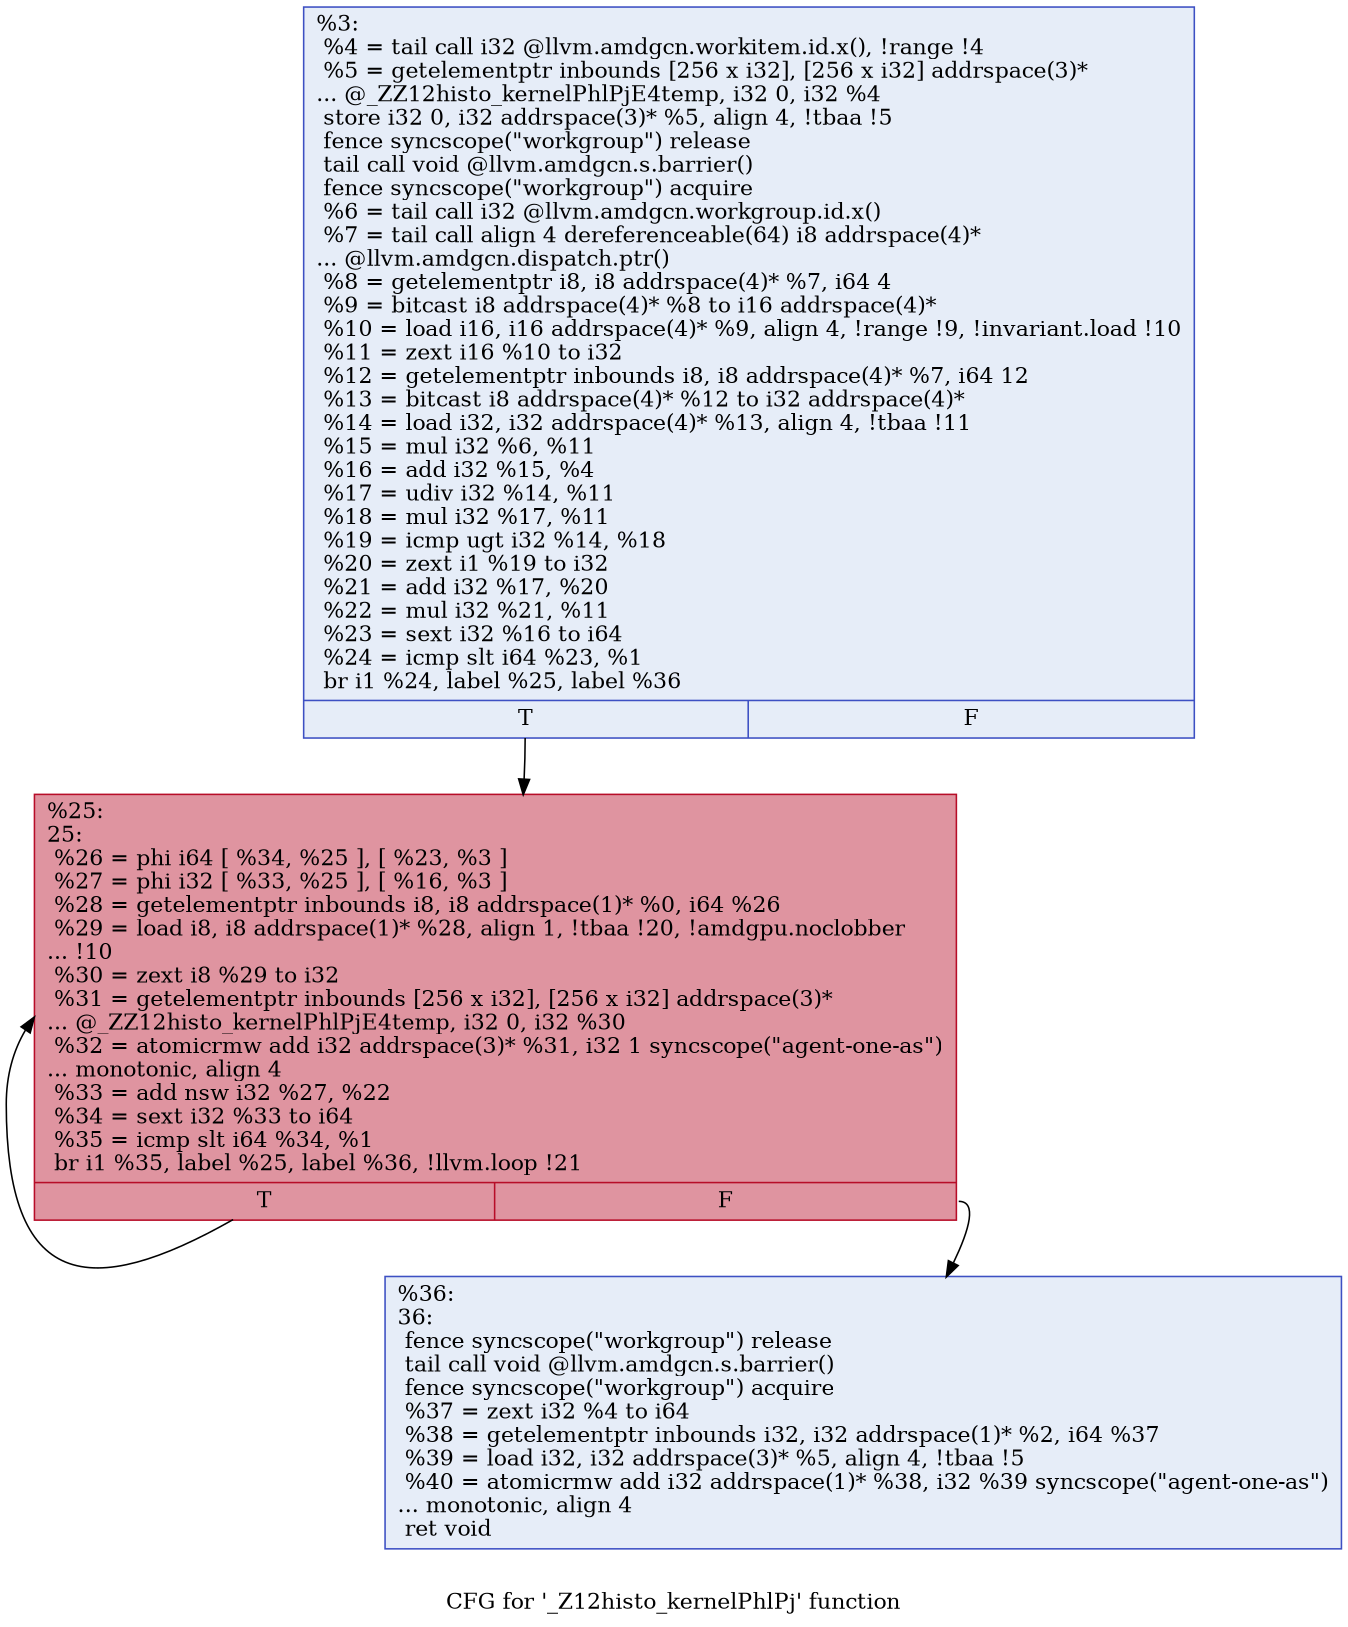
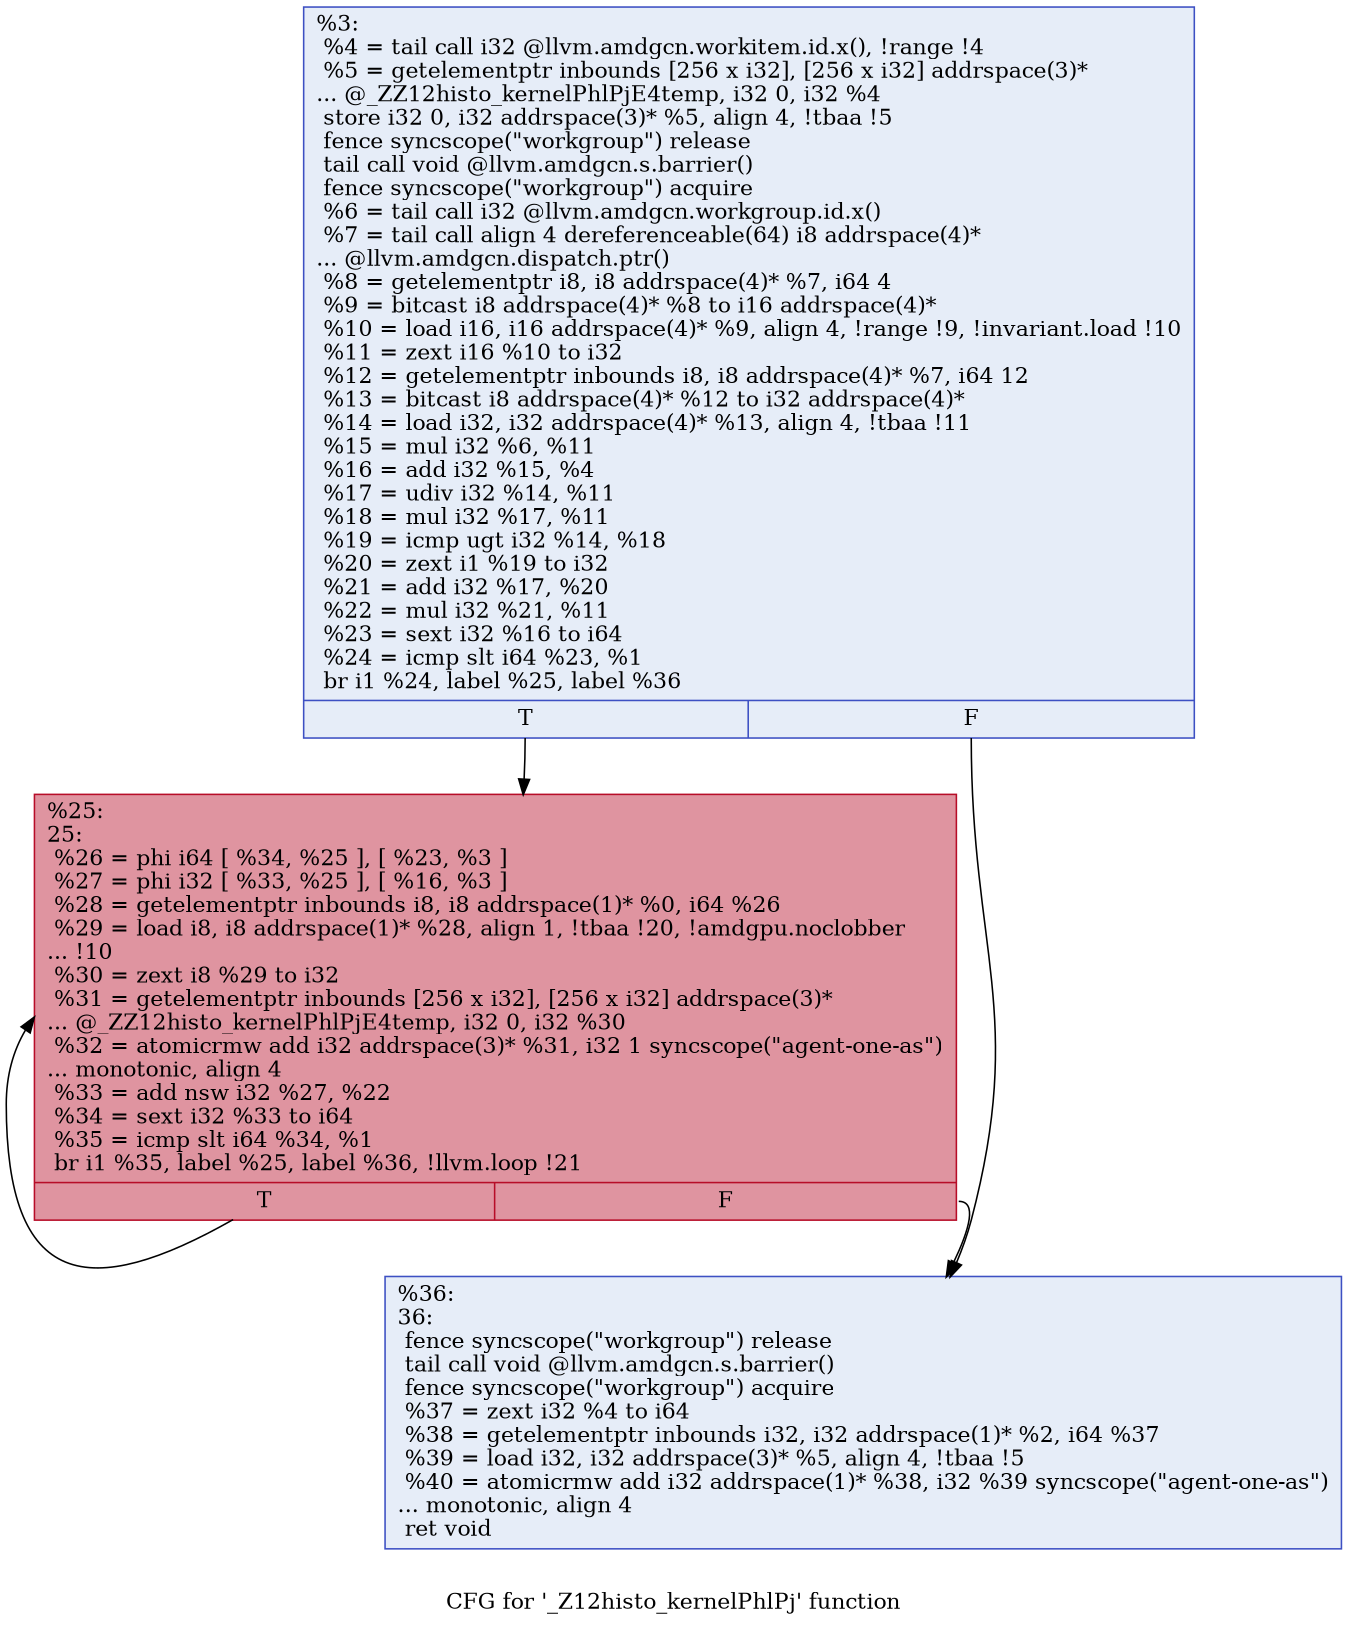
none -> (993, 1002)
